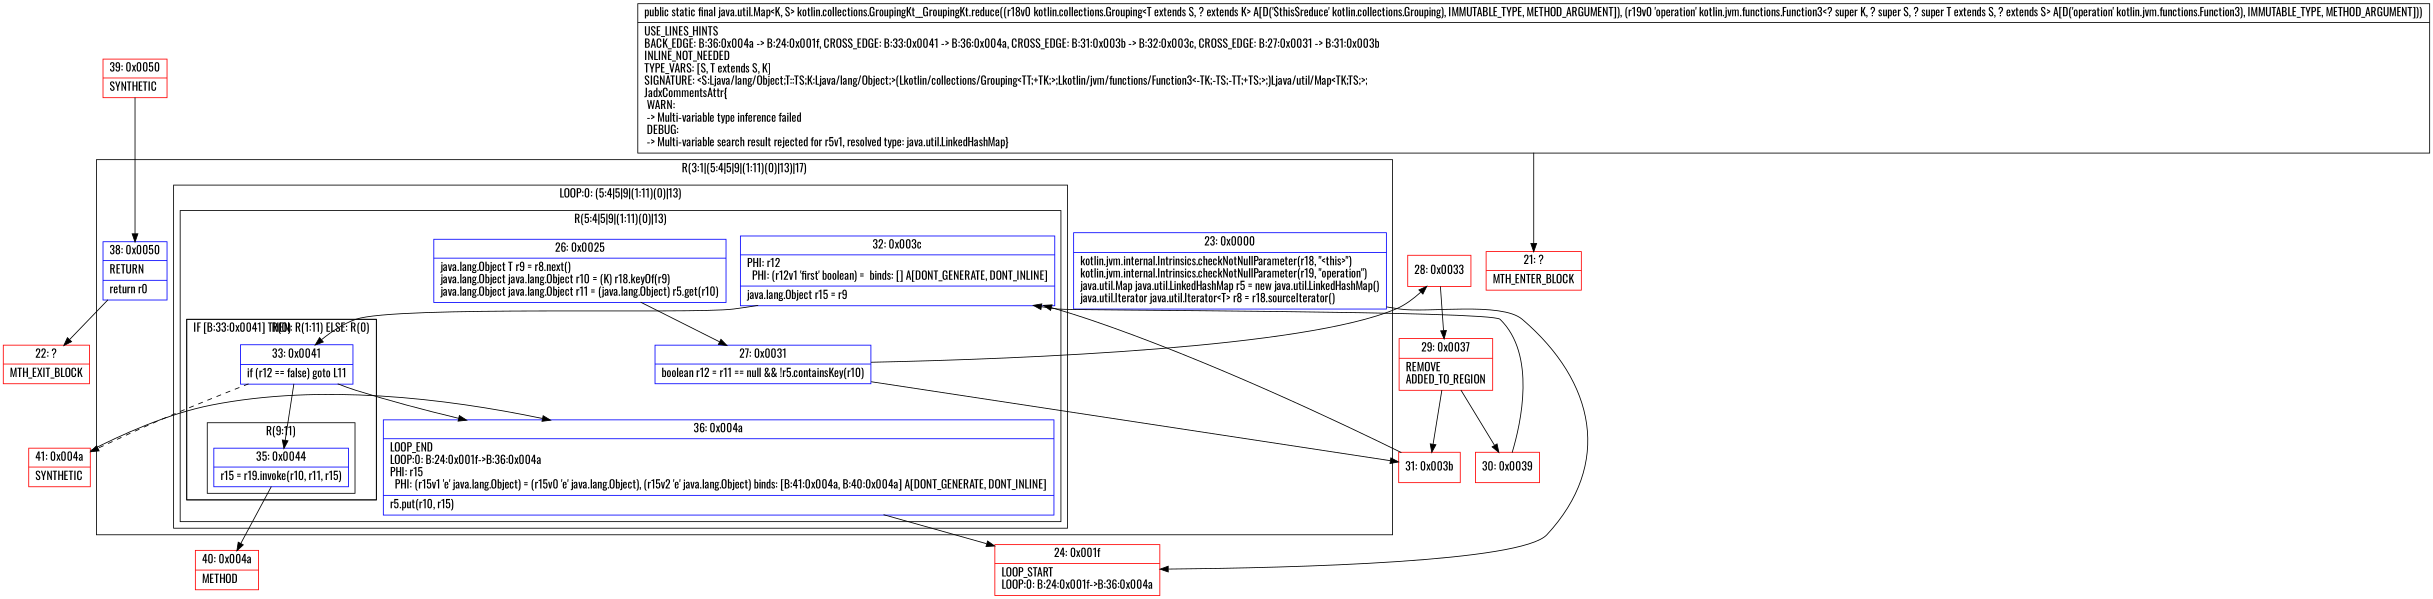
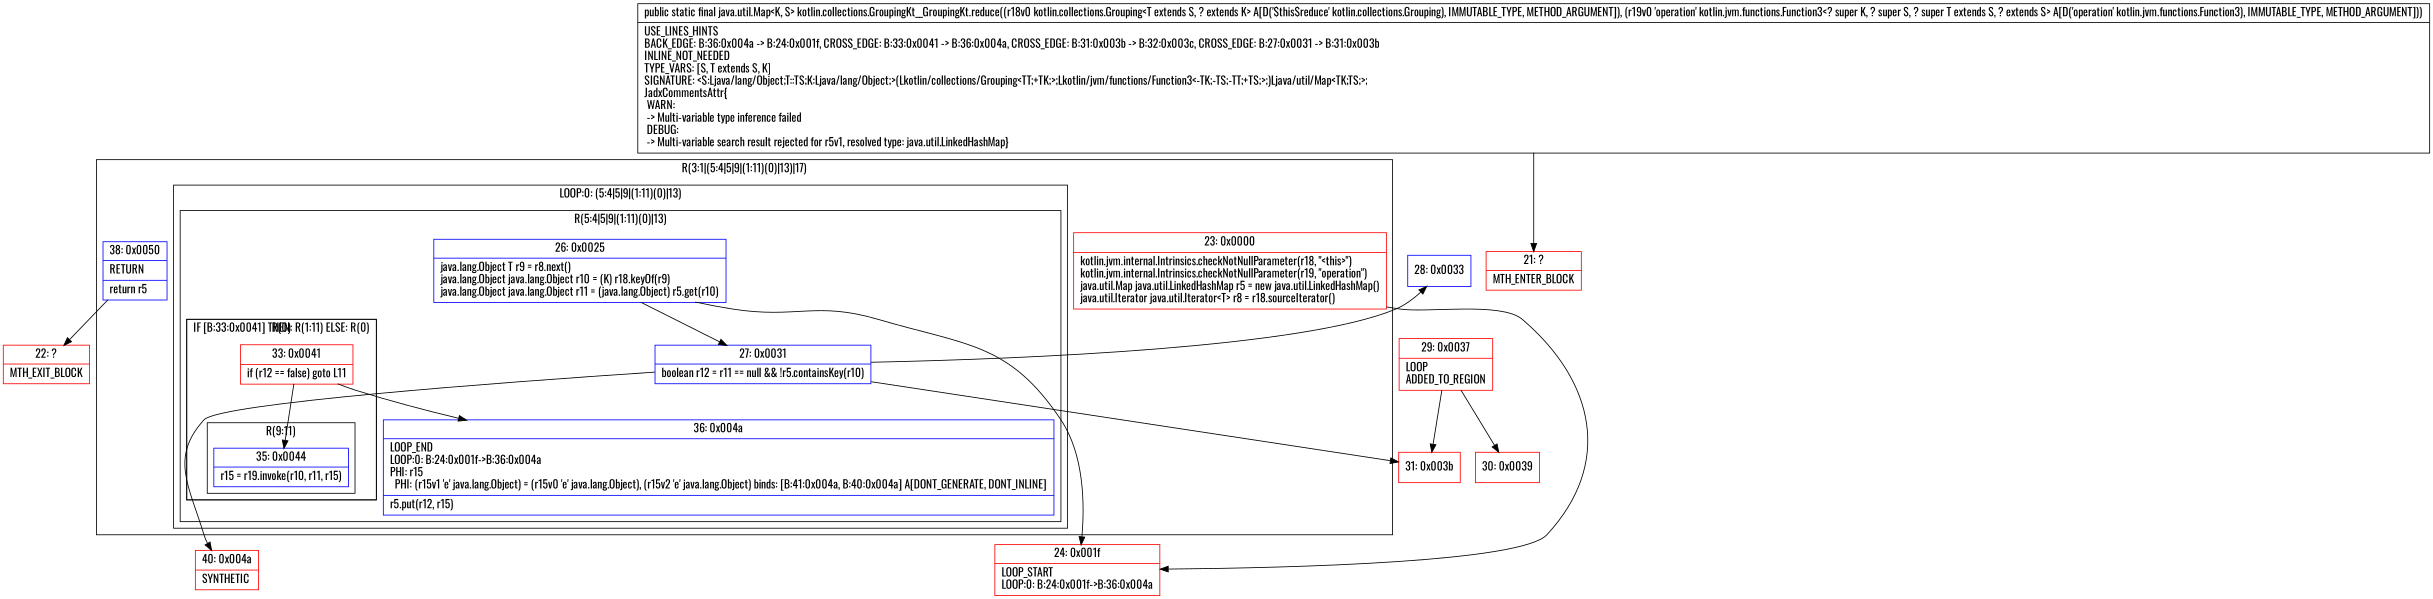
(135, 78) -> none
(898, 271) -> none
(1230, 271) -> (1230, 271)
(1439, 271) -> (1439, 271)
(129, 290) -> (128, 290)
(1442, 304) -> none
(297, 364) -> (297, 364)
(1423, 368) -> (1417, 368)
(60, 467) -> none
(422, 505) -> (422, 505)
(256, 515) -> (348, 397)
(935, 529) -> (951, 339)
(220, 580) -> (226, 580)
